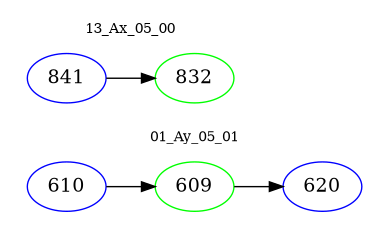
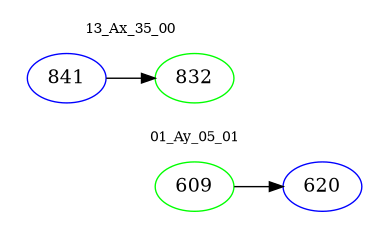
(131, 30) -> (131, 30)
(67, 187) -> none
